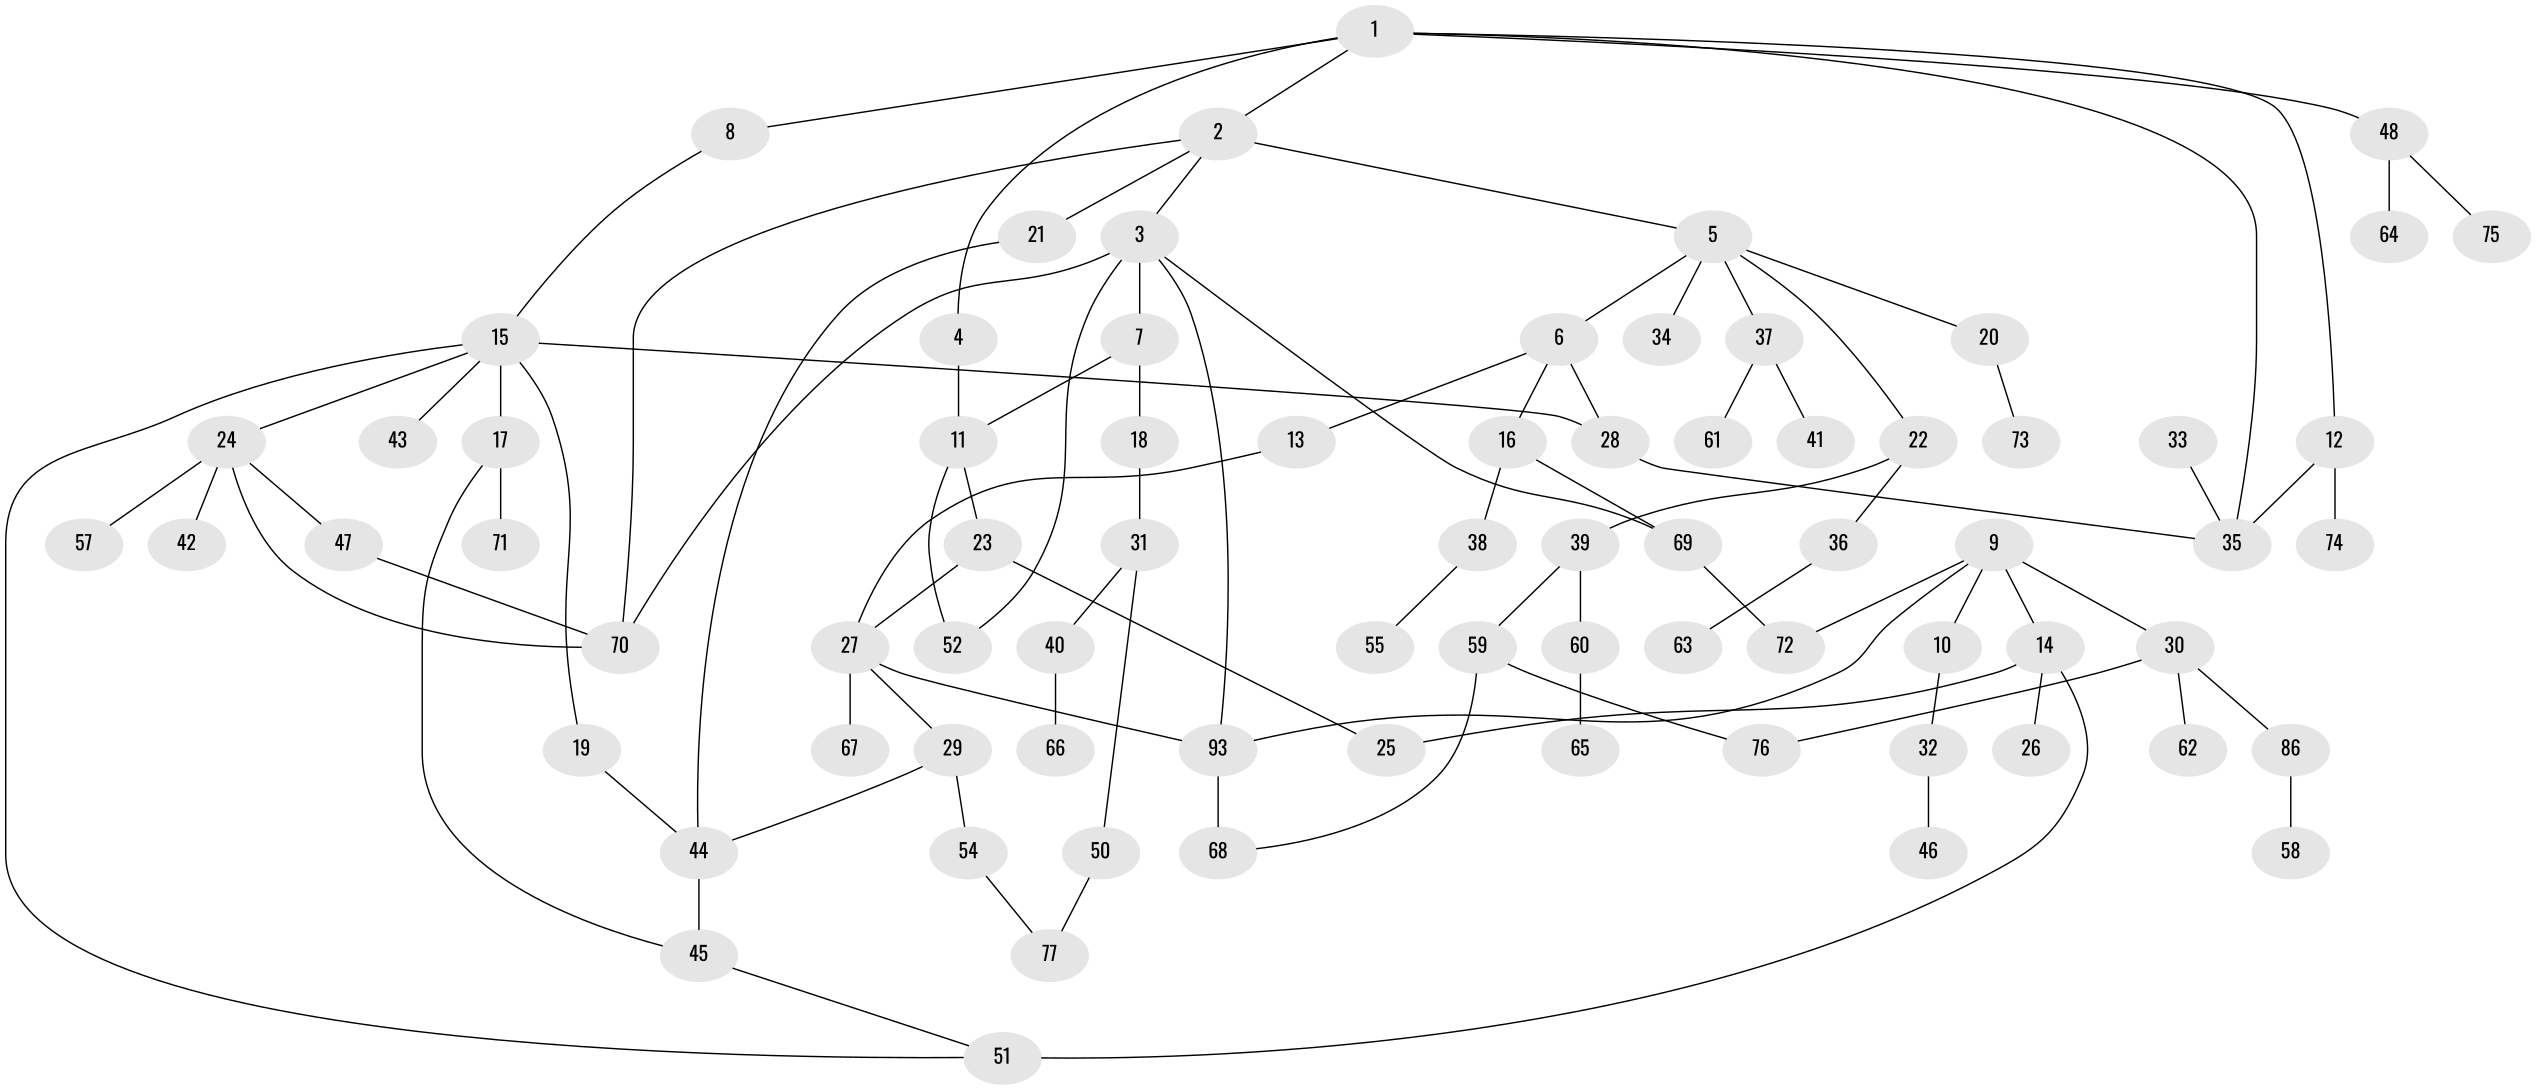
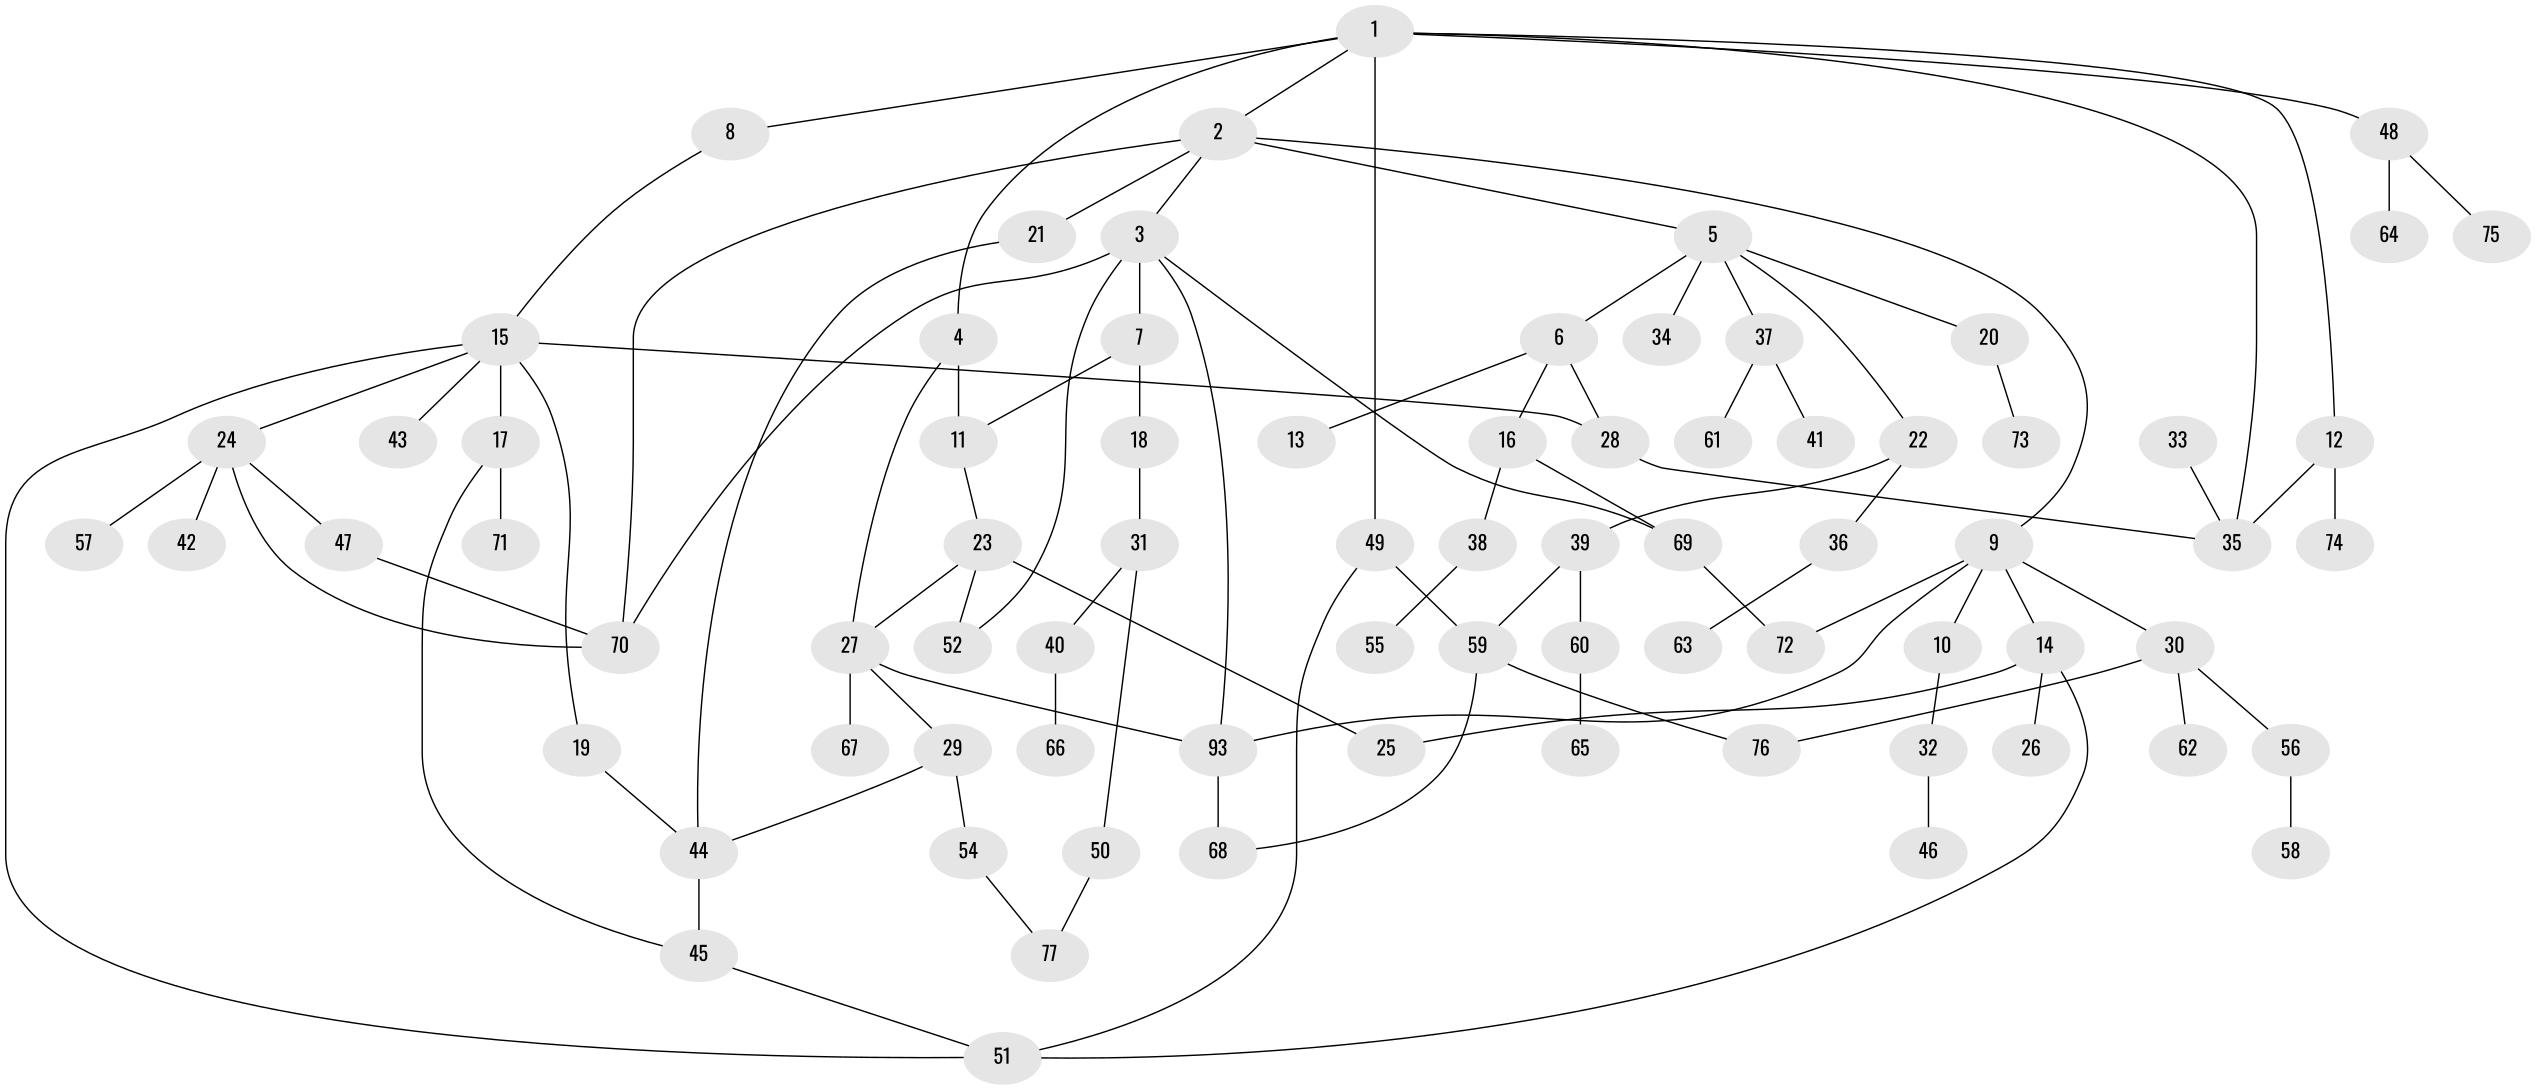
none -> (1782, 210)
(1029, 480) -> (882, 487)
(929, 544) -> (968, 596)
none -> (1375, 545)
(2291, 750) -> (2291, 750)
